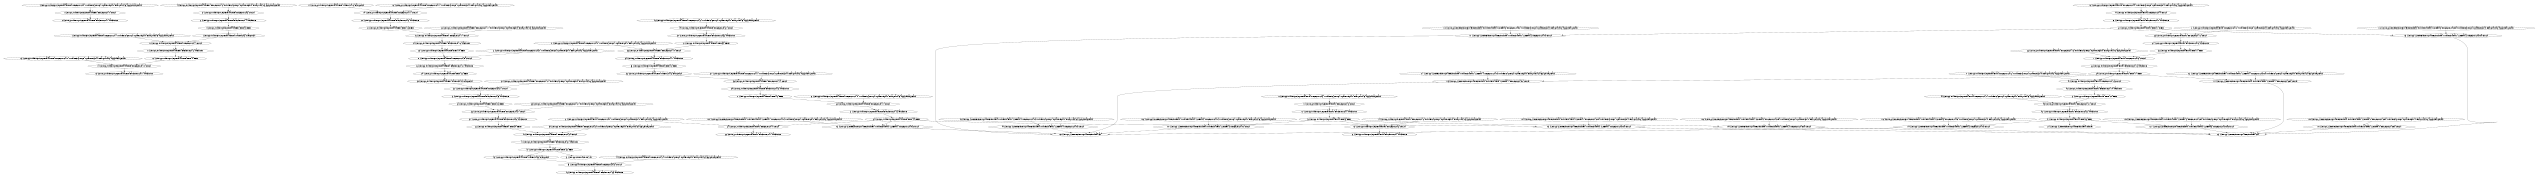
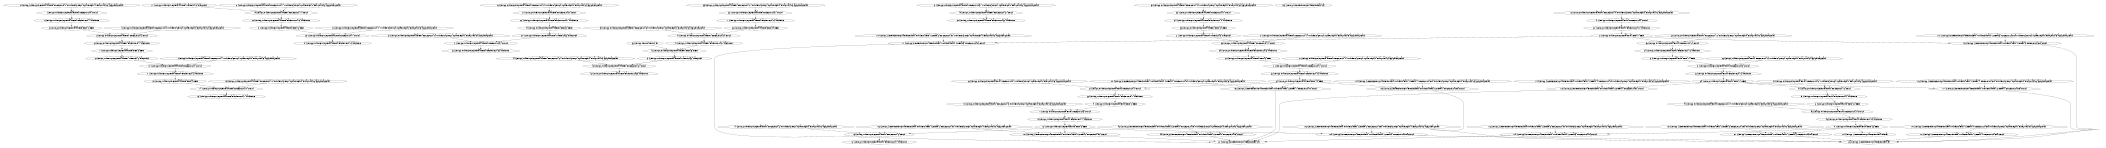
none -> (1304, 5)
none -> (72, 28)
(706, 43) -> none
(442, 51) -> none
(481, 104) -> none
none -> (1115, 104)
(564, 153) -> (659, 47)
